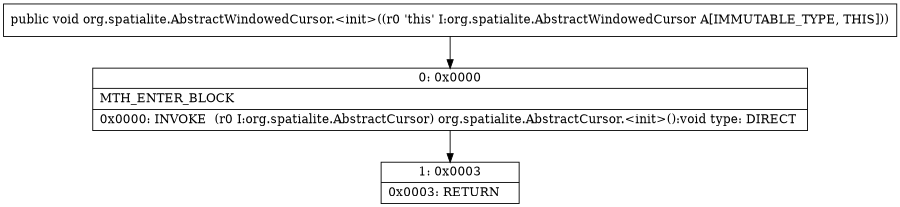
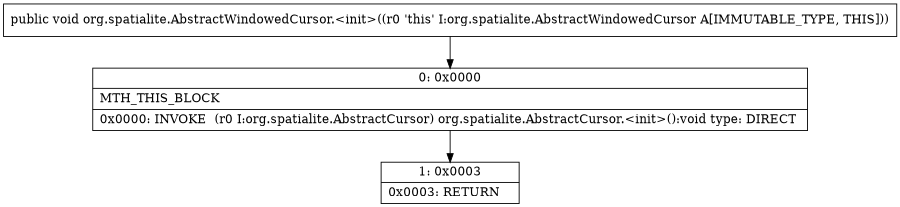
(167, 98) -> (160, 98)
